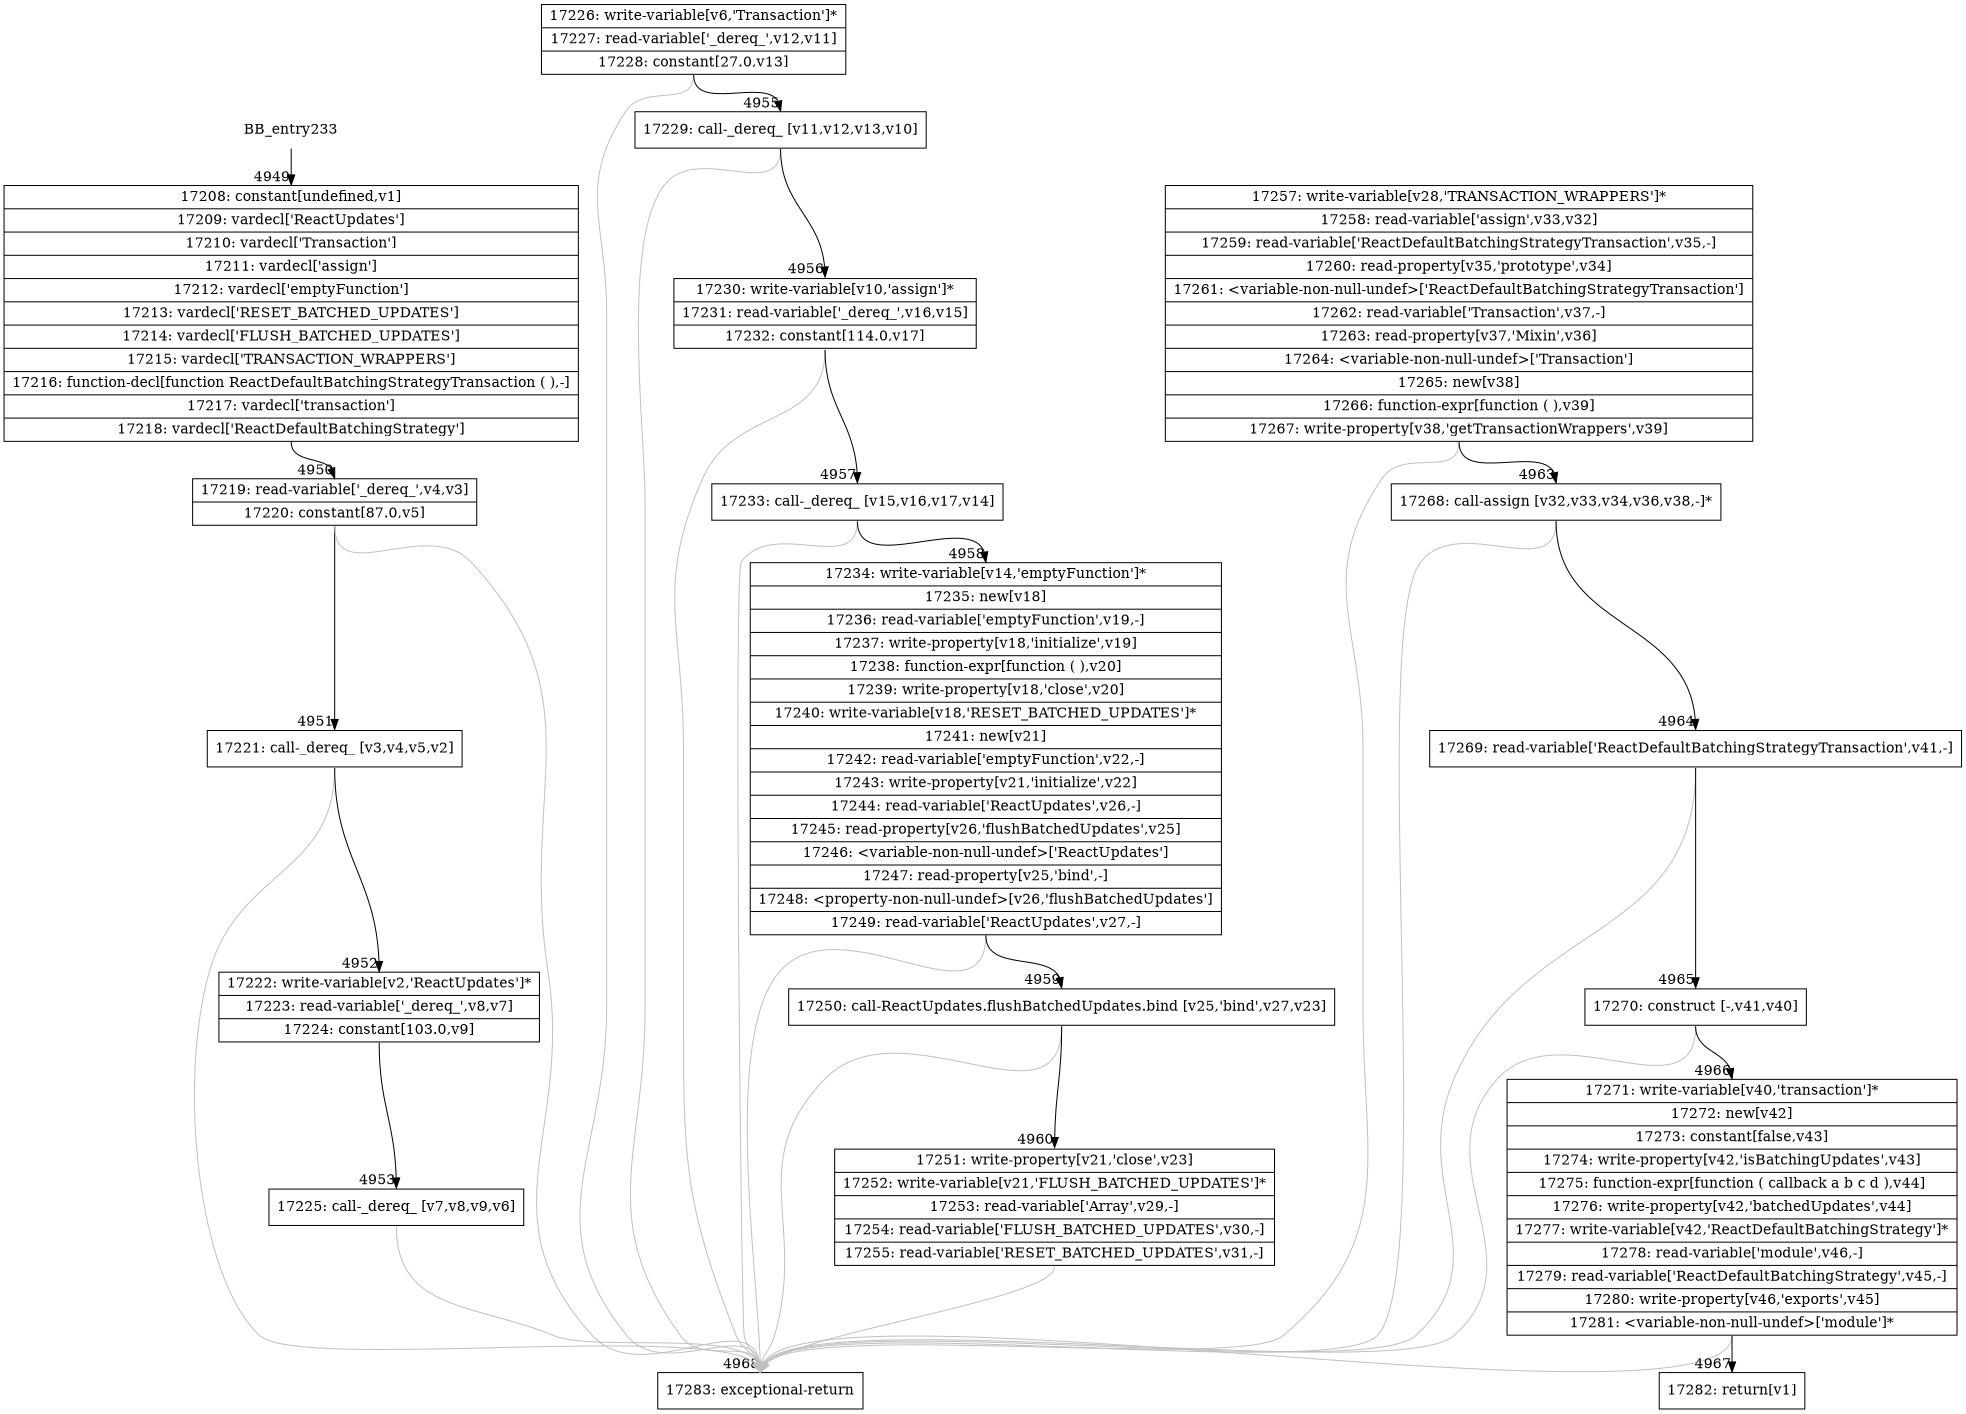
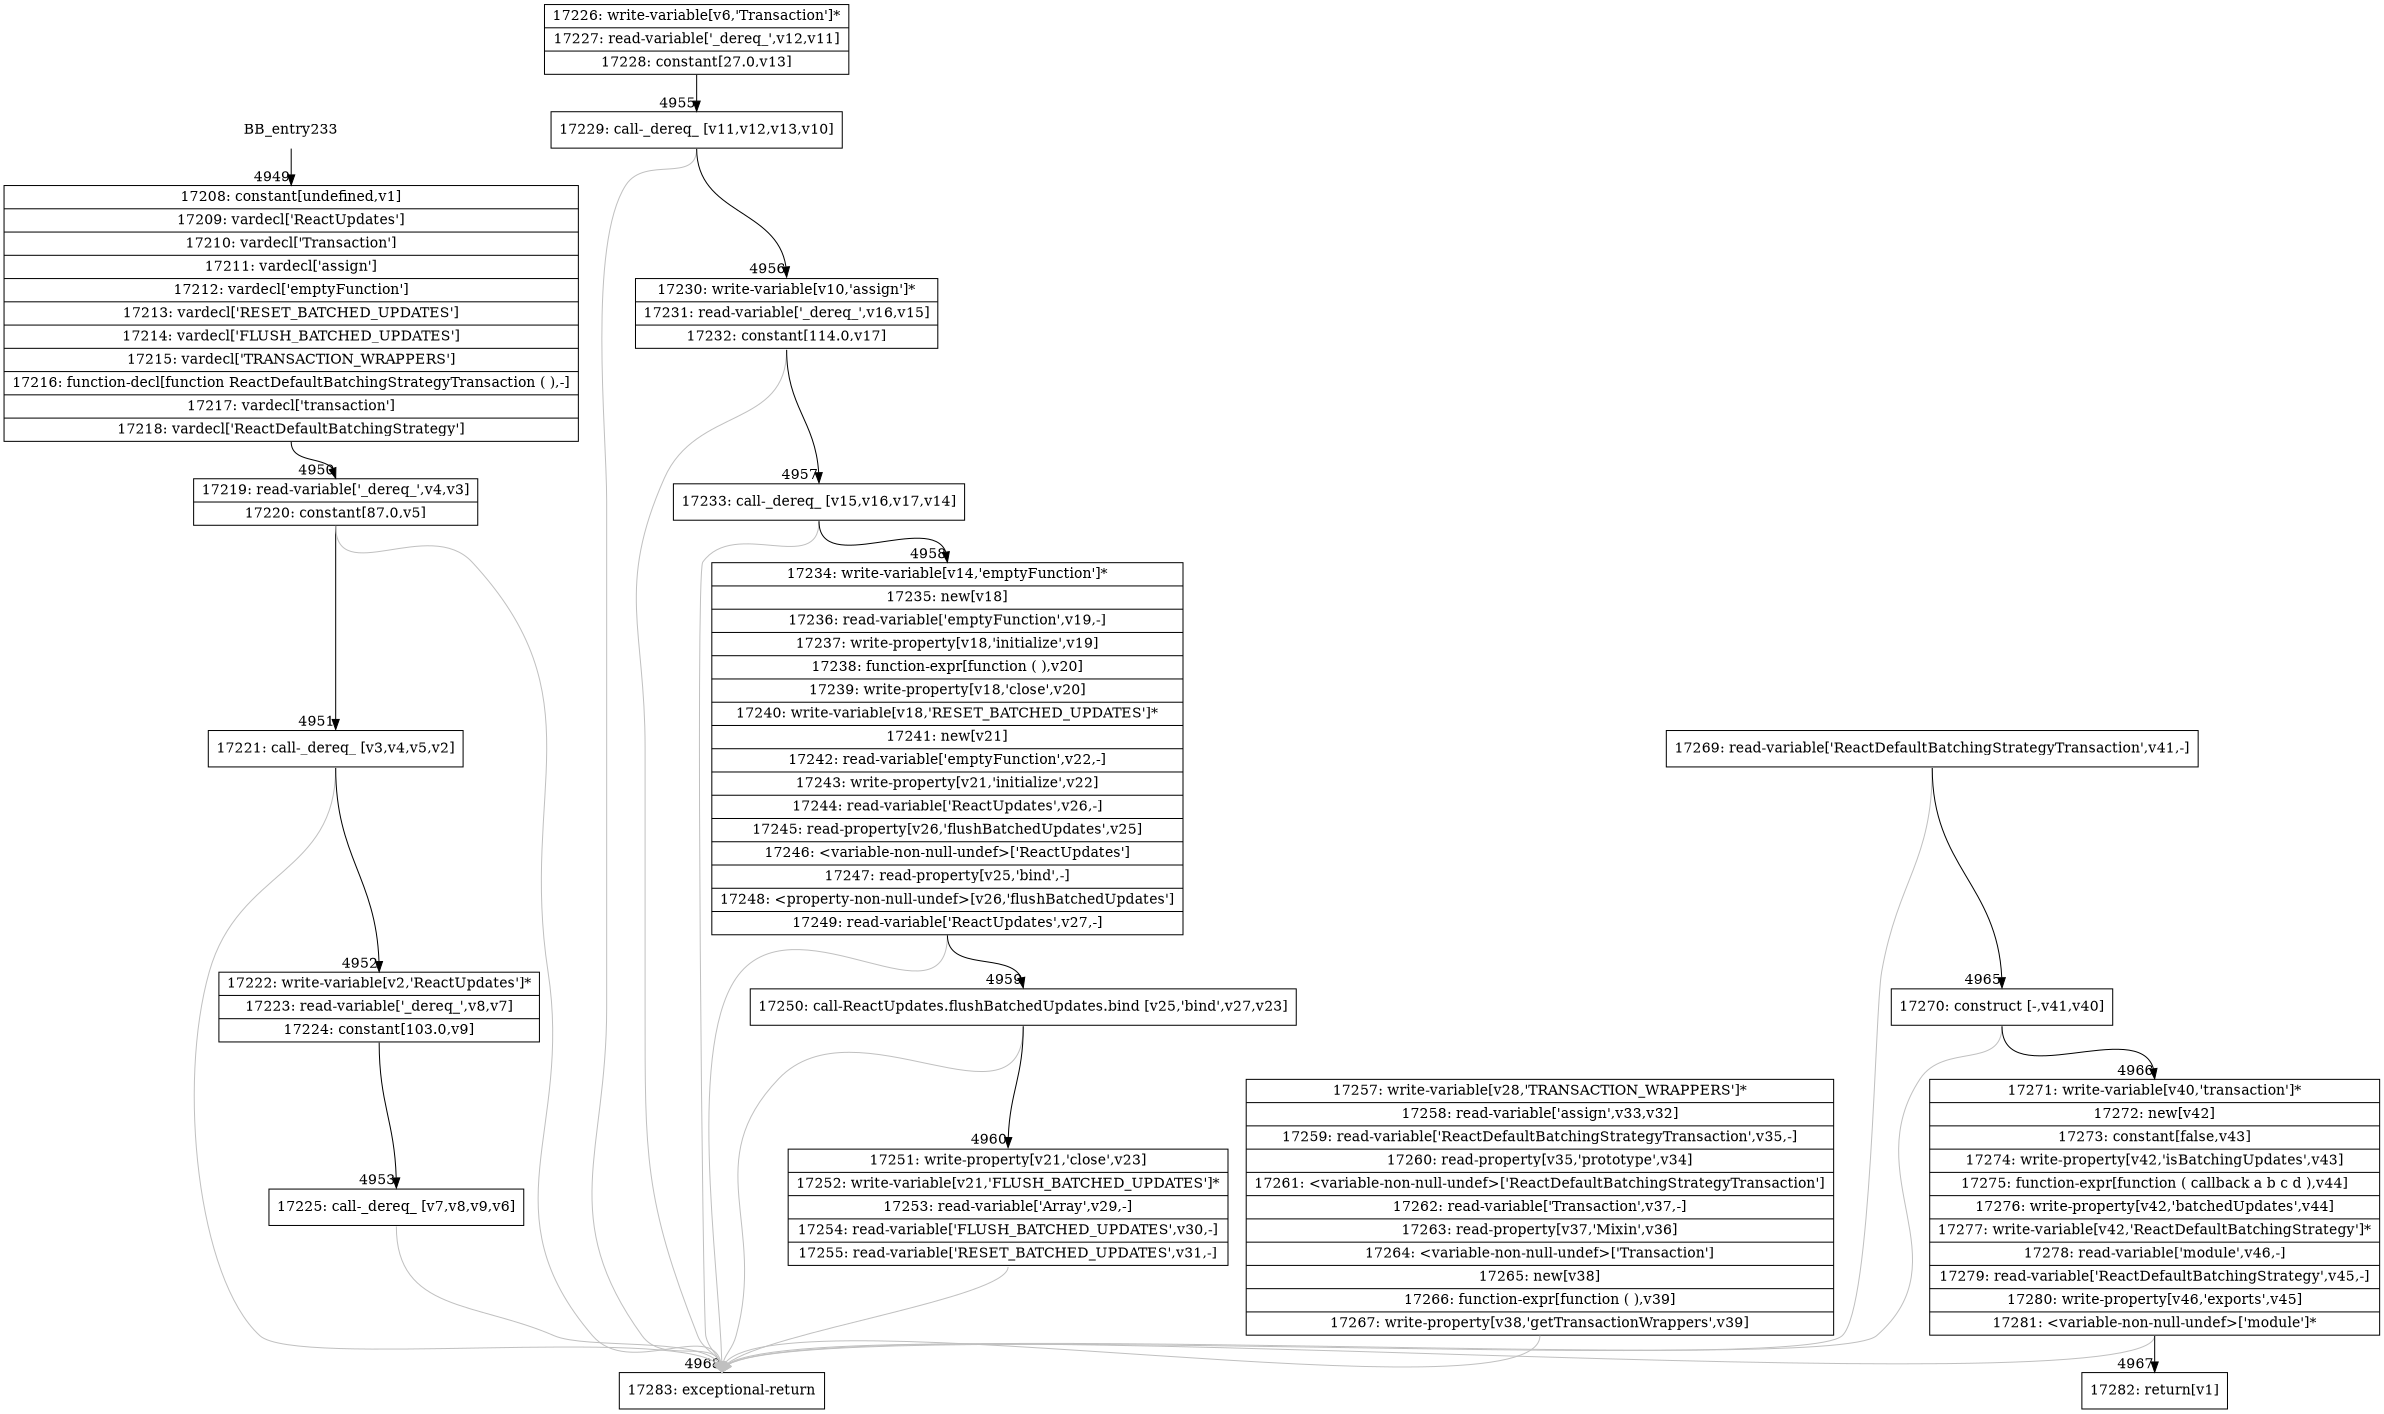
(1556, 502) -> none
(607, 757) -> none
